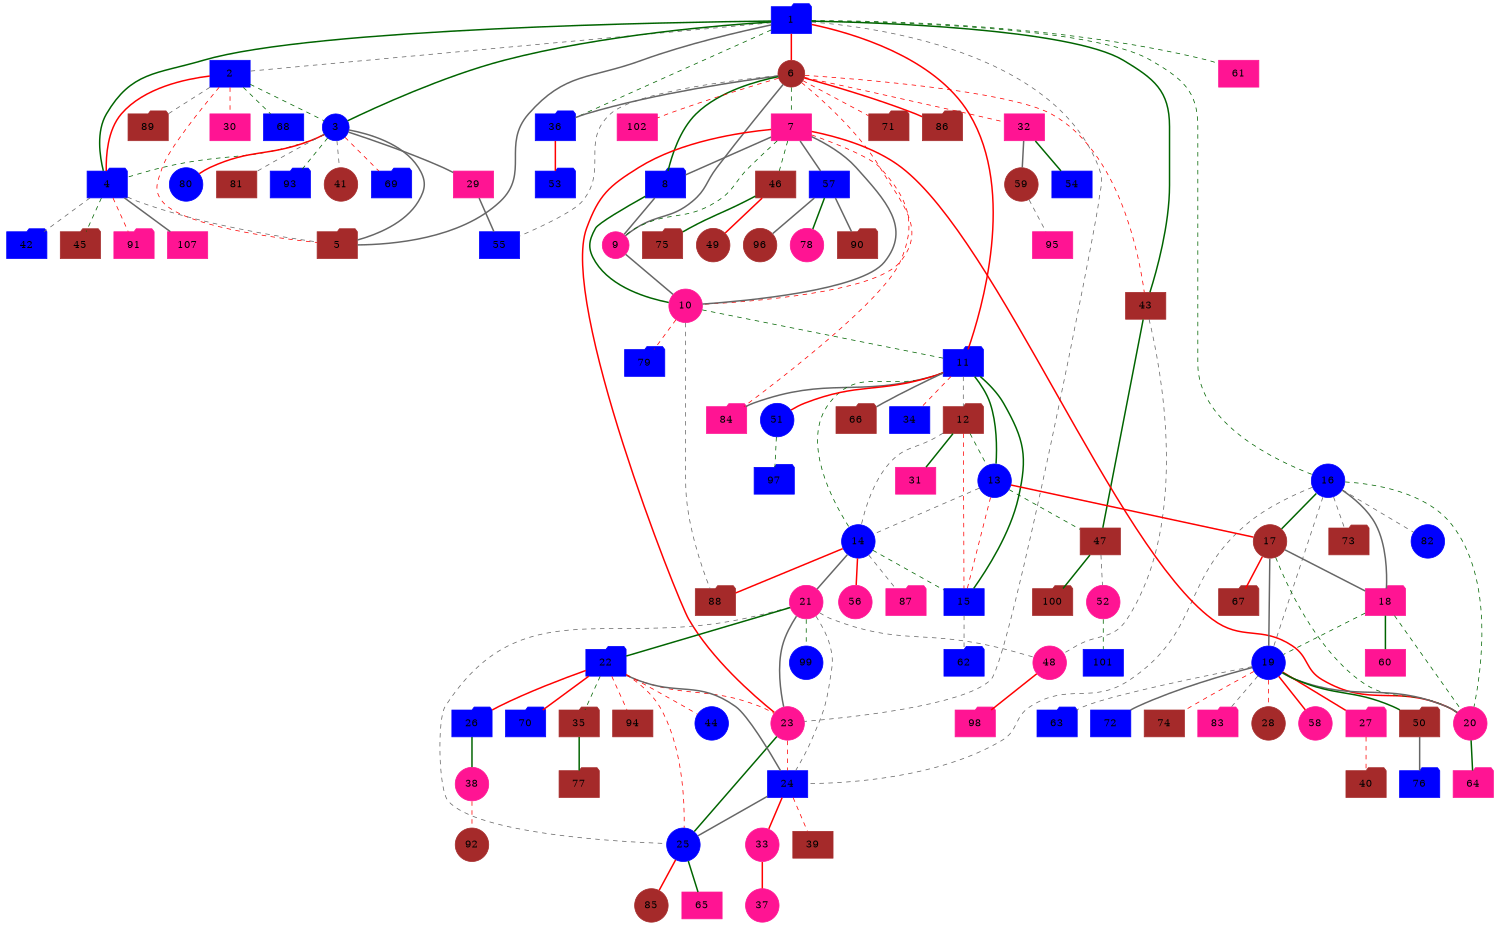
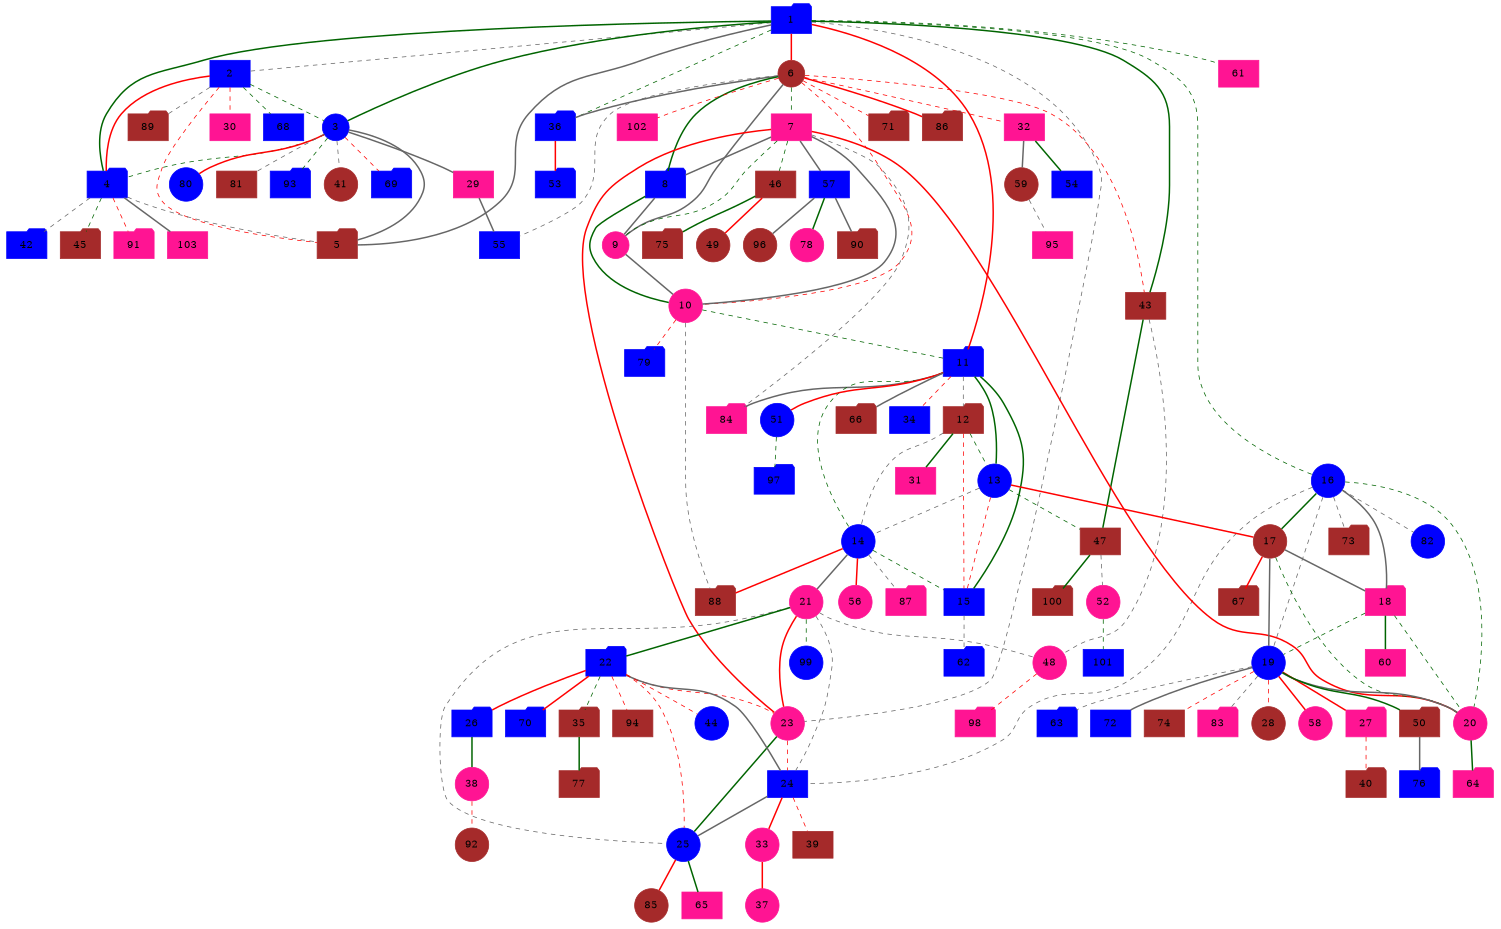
(188, 245) -> (188, 245)
(891, 276) -> (891, 276)
(780, 660) -> (780, 660)
(1014, 692) -> (1014, 692)
